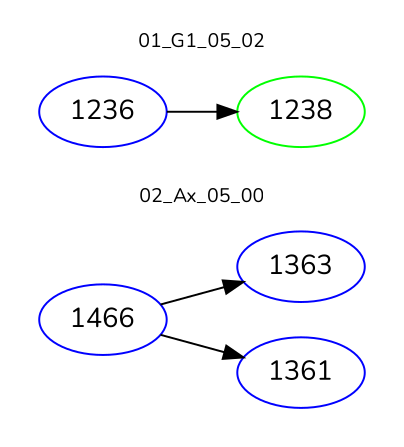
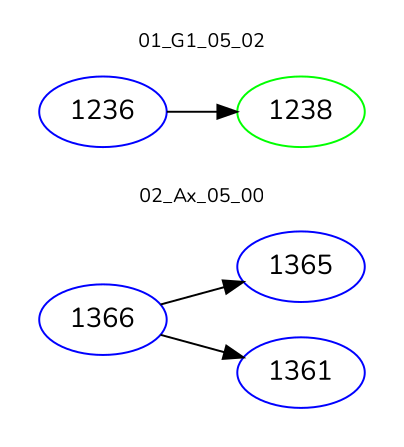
(301, 267) -> (301, 267)
(103, 320) -> (103, 320)
